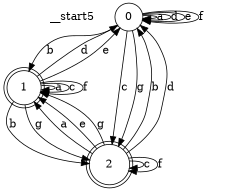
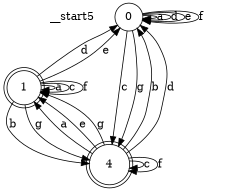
(70, 36) -> none
(109, 165) -> (109, 165)
